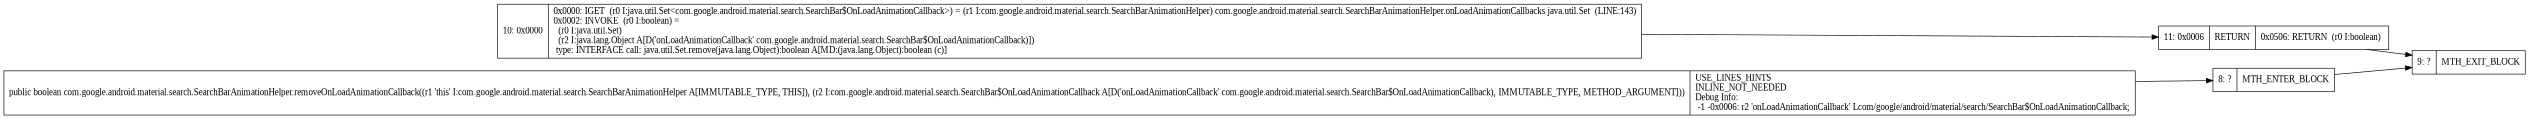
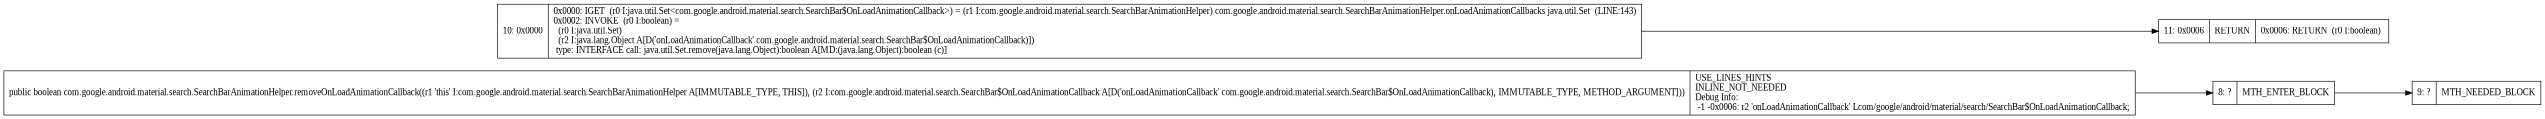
(2322, 37) -> (2322, 31)
(2386, 52) -> none
(2481, 62) -> (2489, 93)
